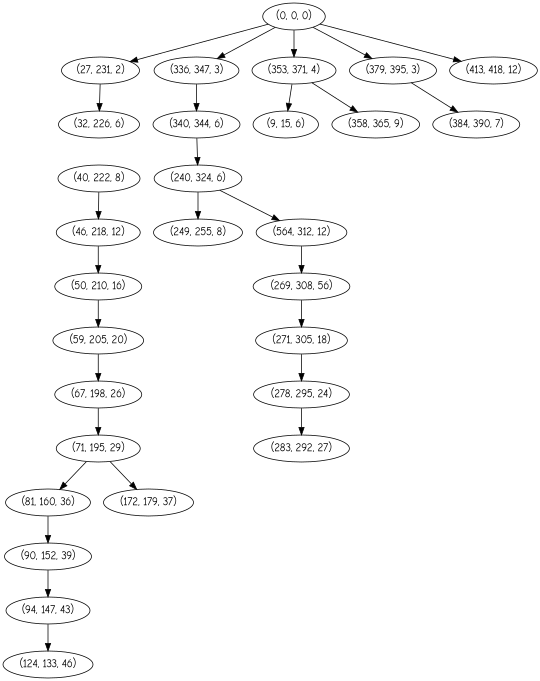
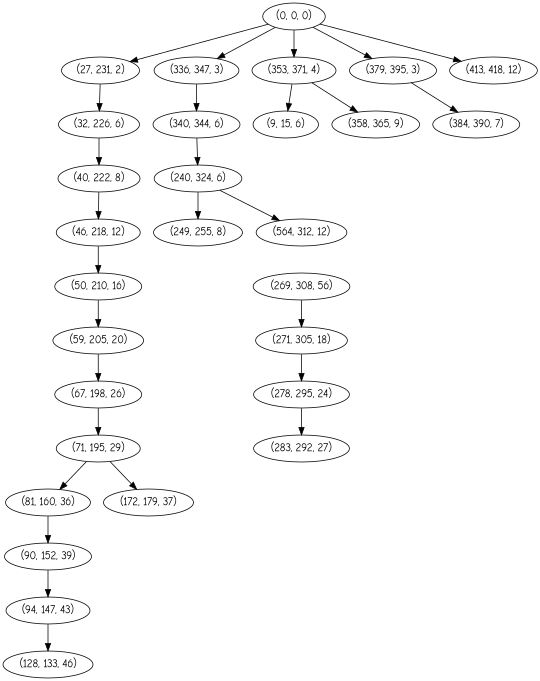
none -> (99, 148)
(302, 256) -> none
(48, 664) -> (48, 664)
